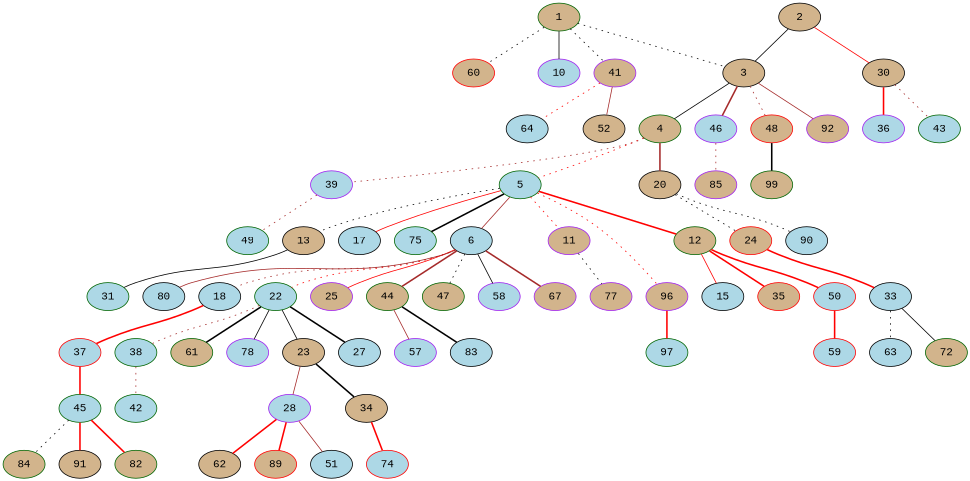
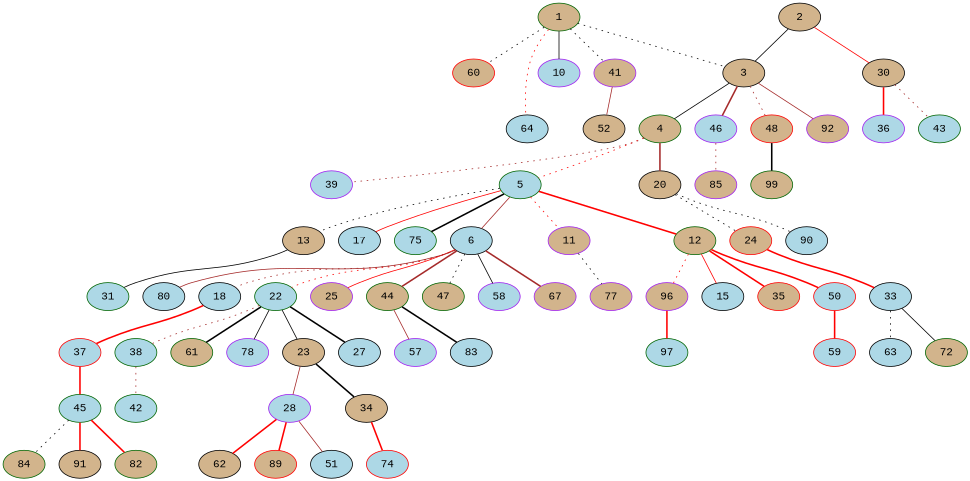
(571, 101) -> (528, 70)
(603, 231) -> (681, 269)
(248, 241) -> none
